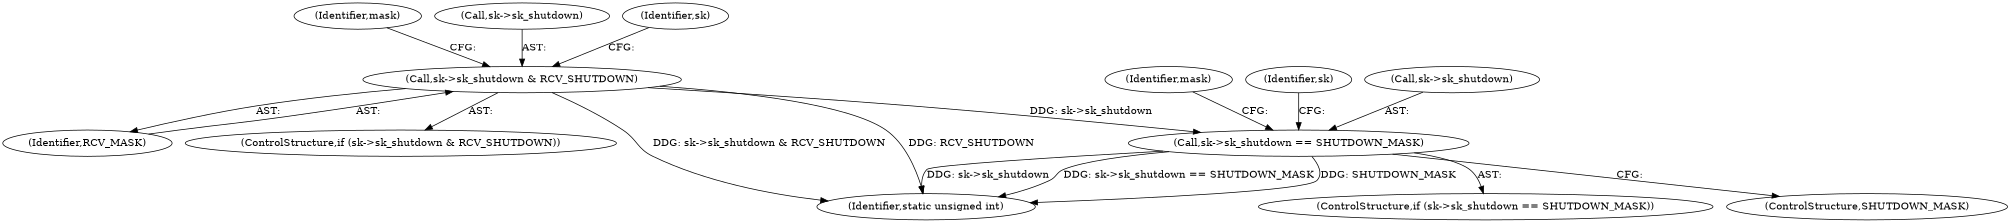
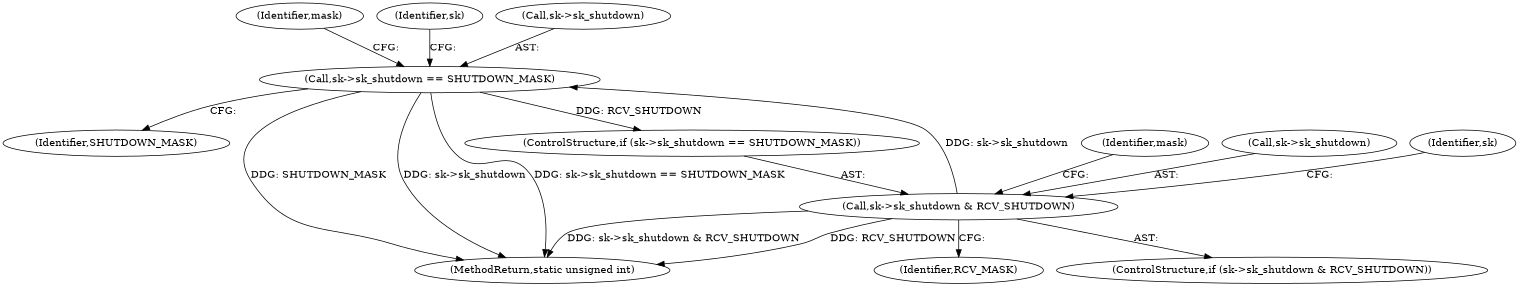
(270, 111) -> (974, 239)
(297, 115) -> (822, 174)
(1492, 175) -> (639, 111)
(926, 207) -> (542, 270)
(1867, 207) -> (116, 143)
